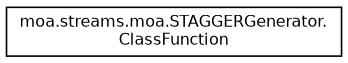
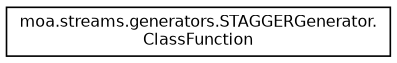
(174, 32) -> (198, 32)
